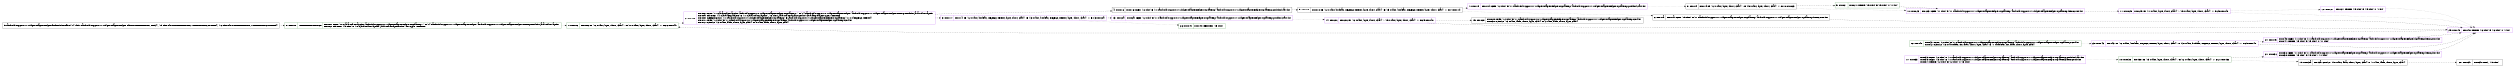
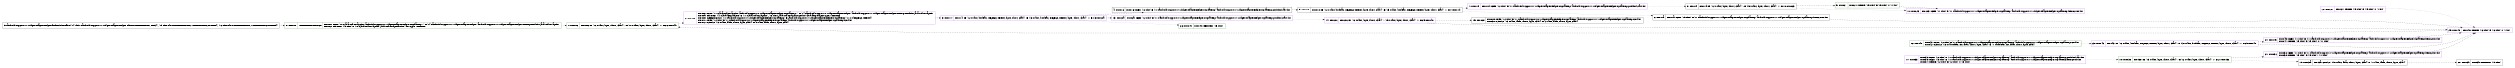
(2175, 11) -> none
(1023, 12) -> (1112, 14)
(2487, 62) -> (2487, 62)
